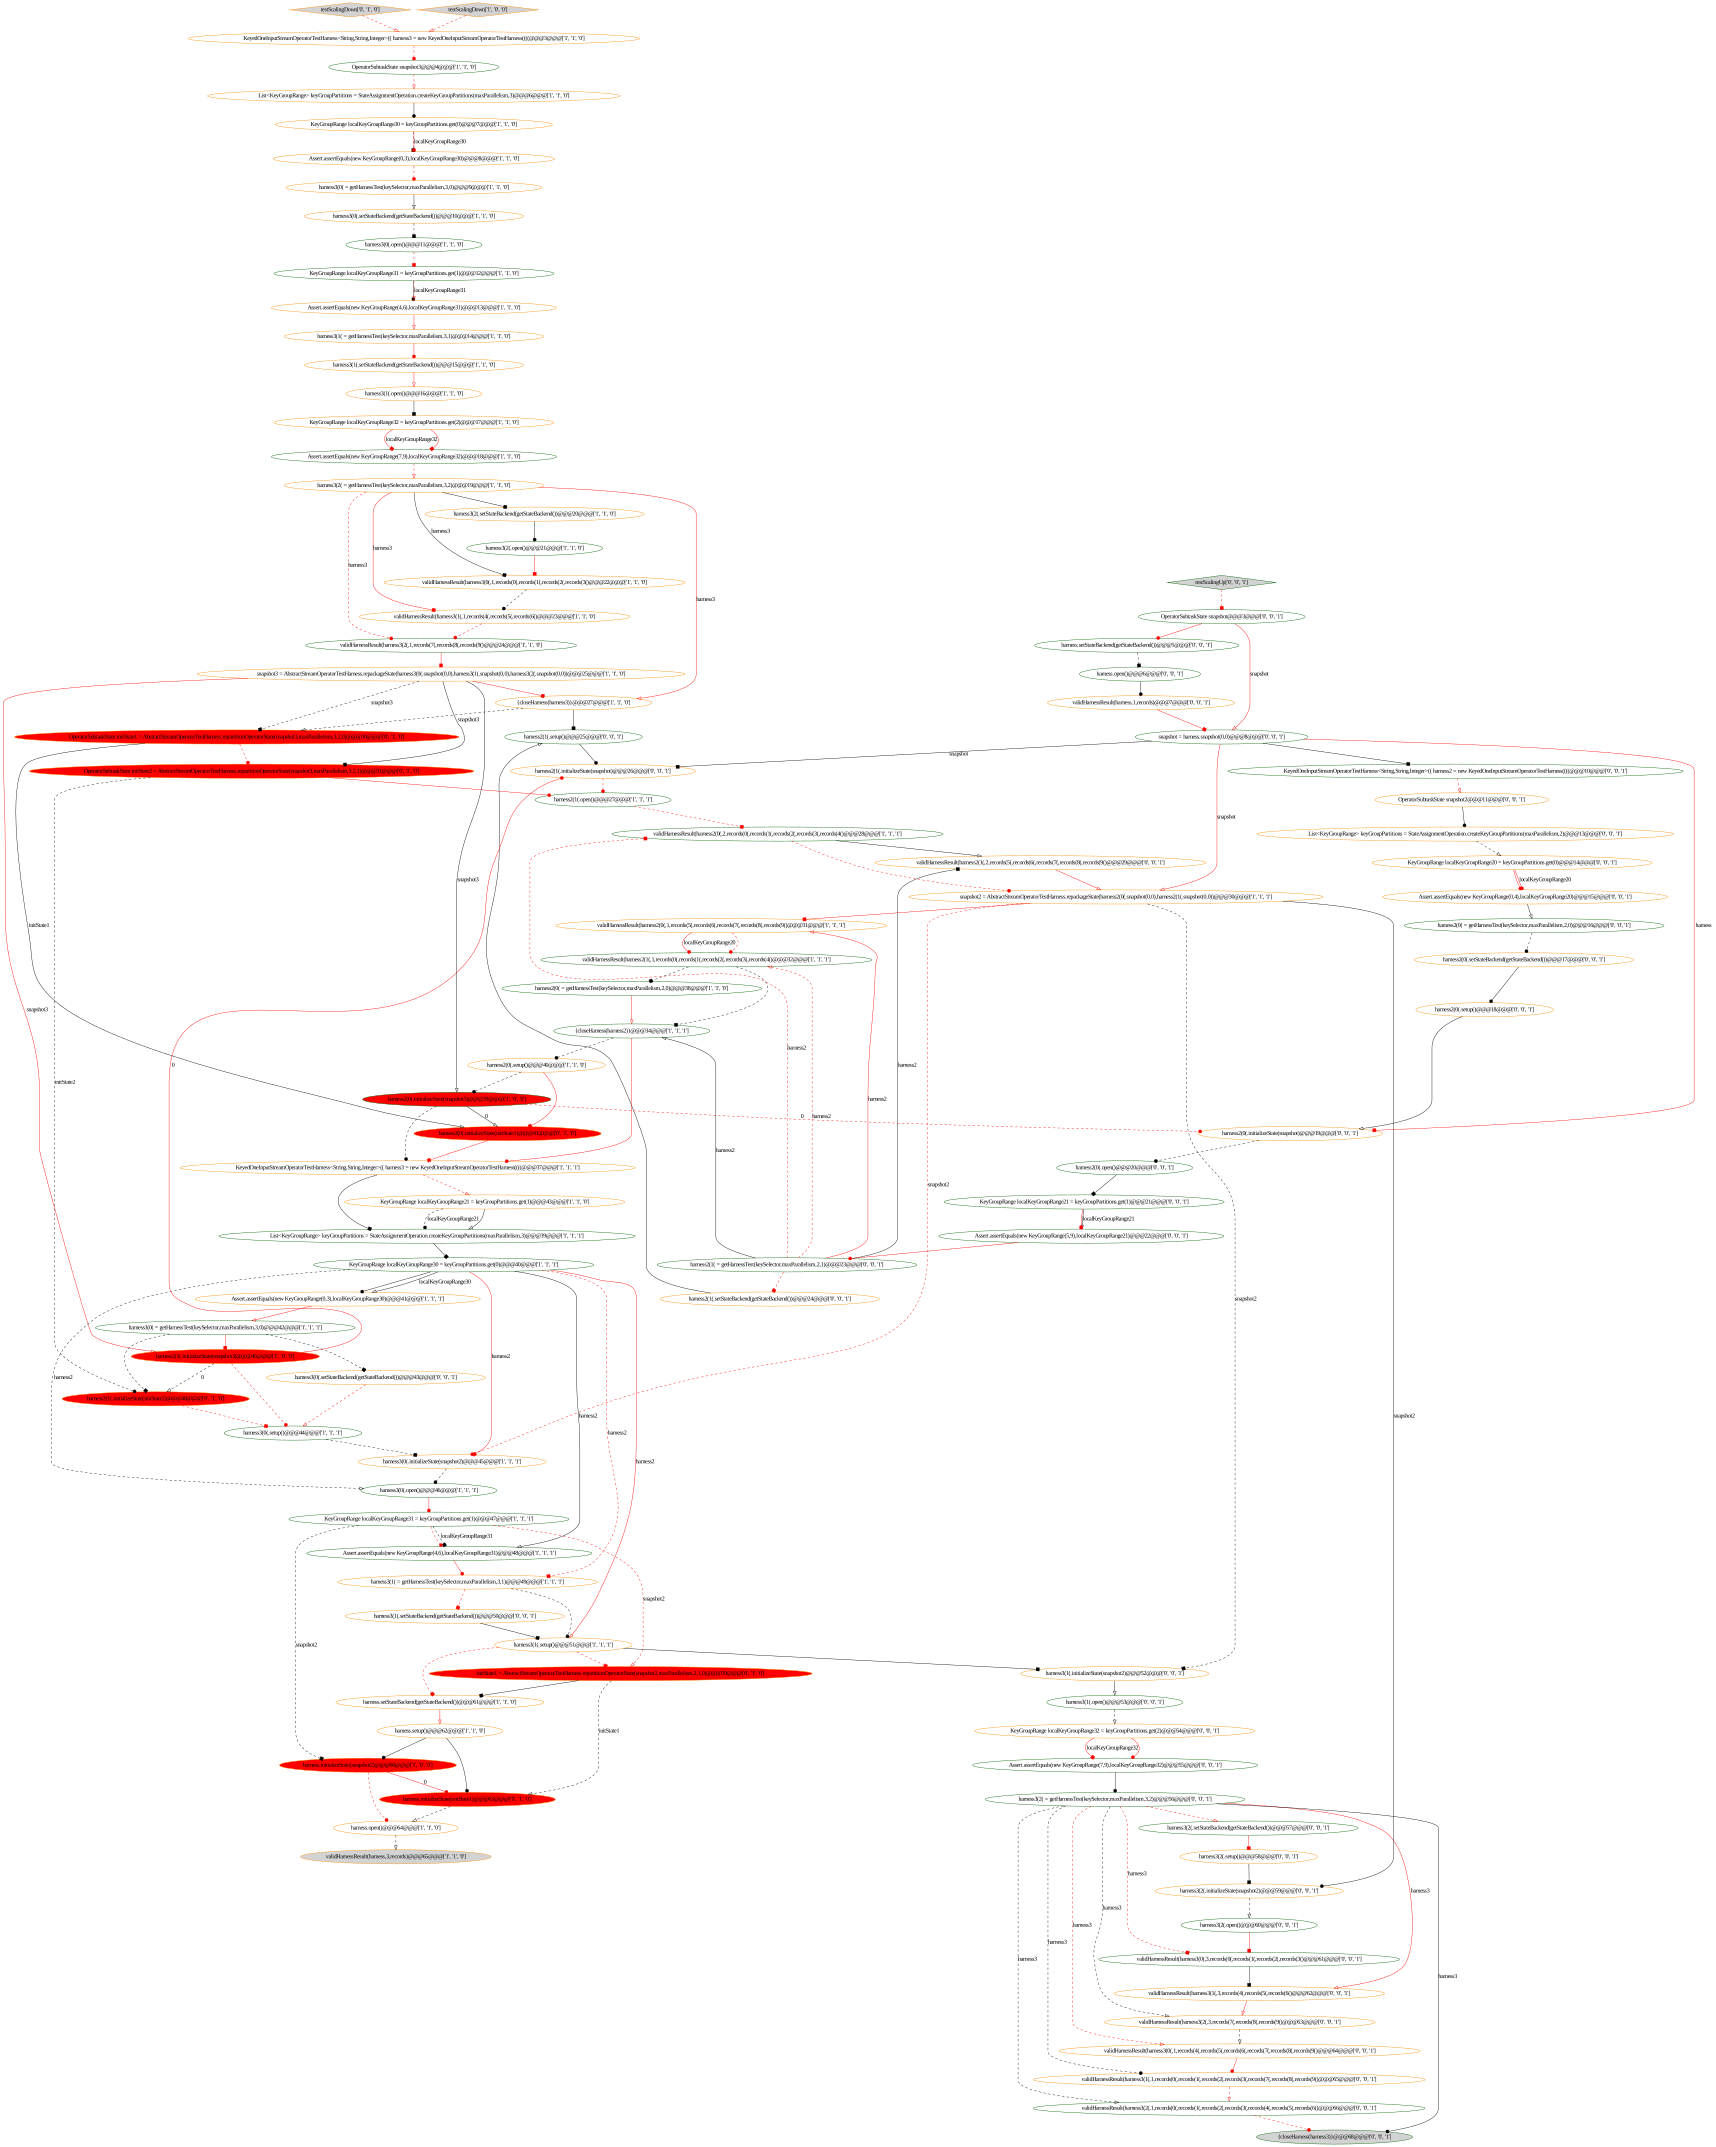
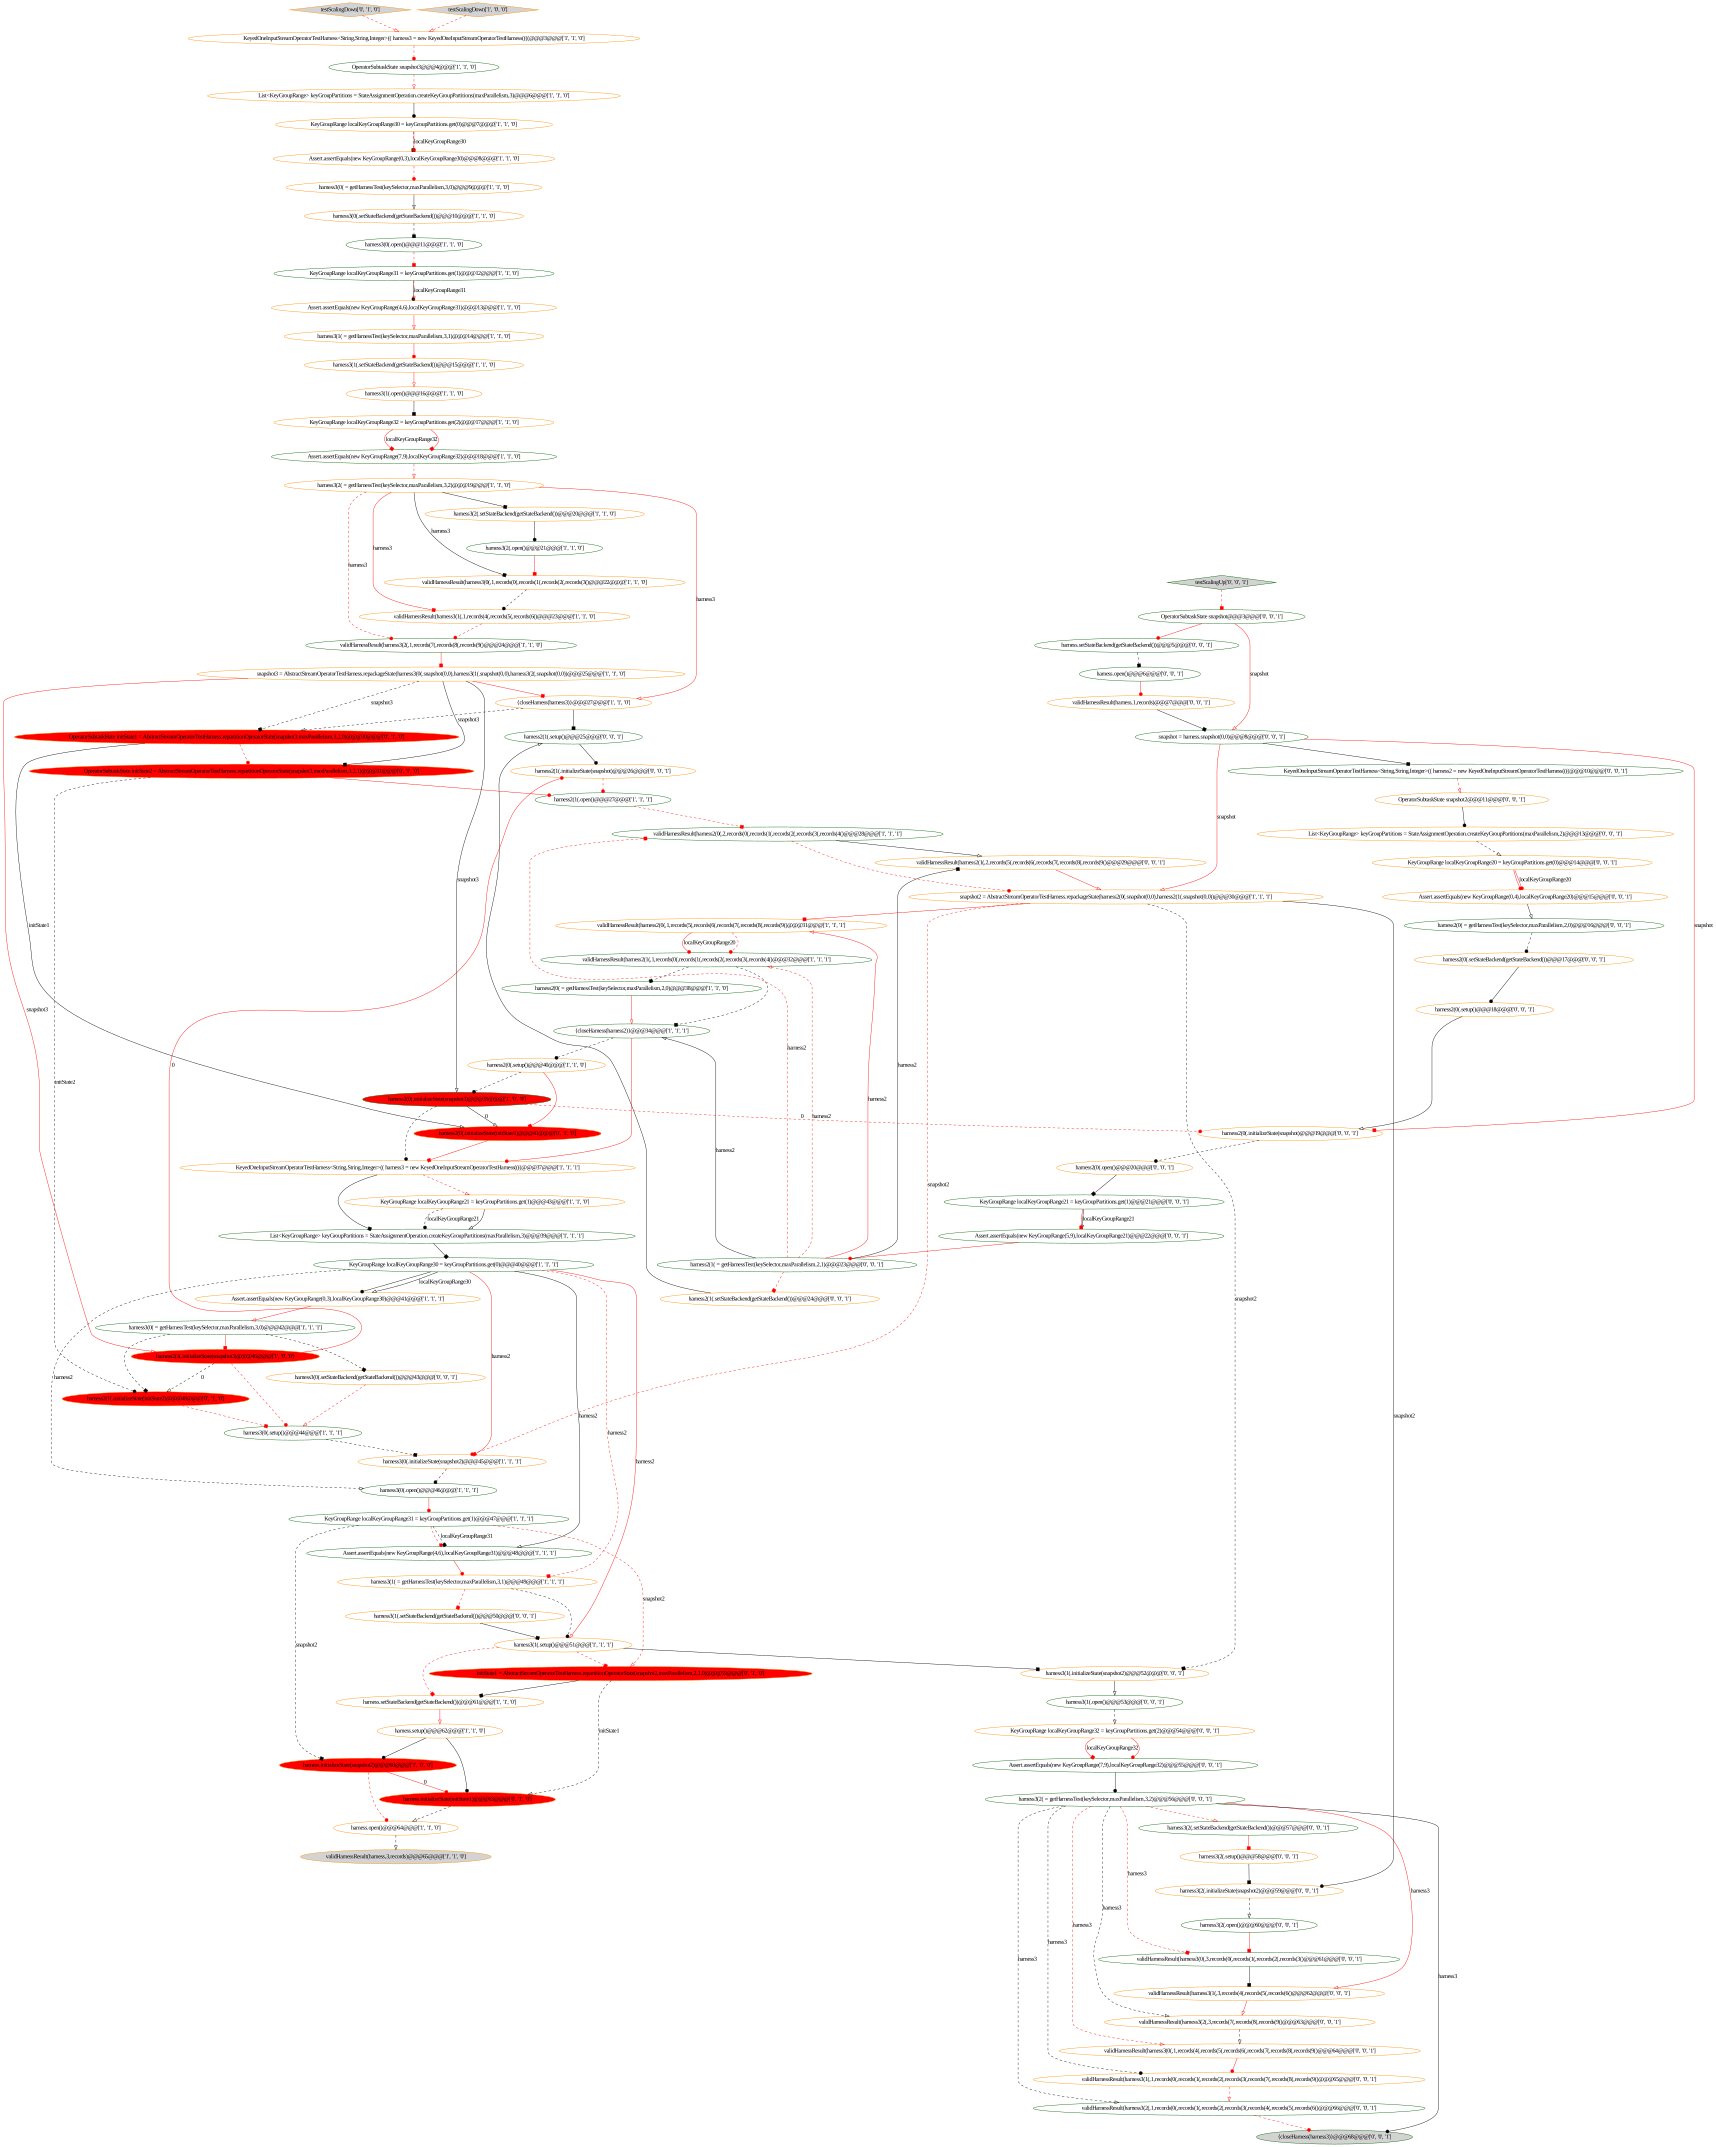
(1140, 687) -> (1140, 687)
(1180, 719) -> (1180, 719)
(916, 754) -> none
(1704, 926) -> (1704, 926)
(1125, 1168) -> (1125, 1168)
